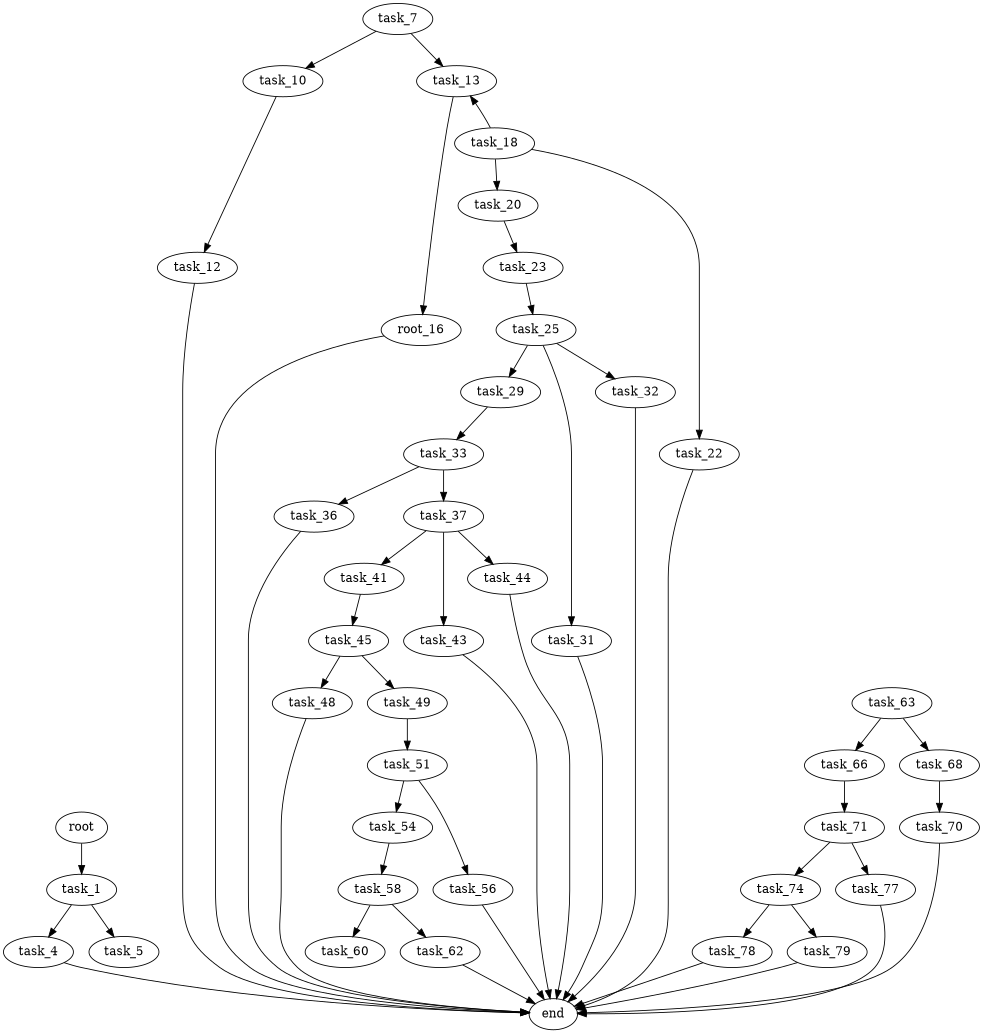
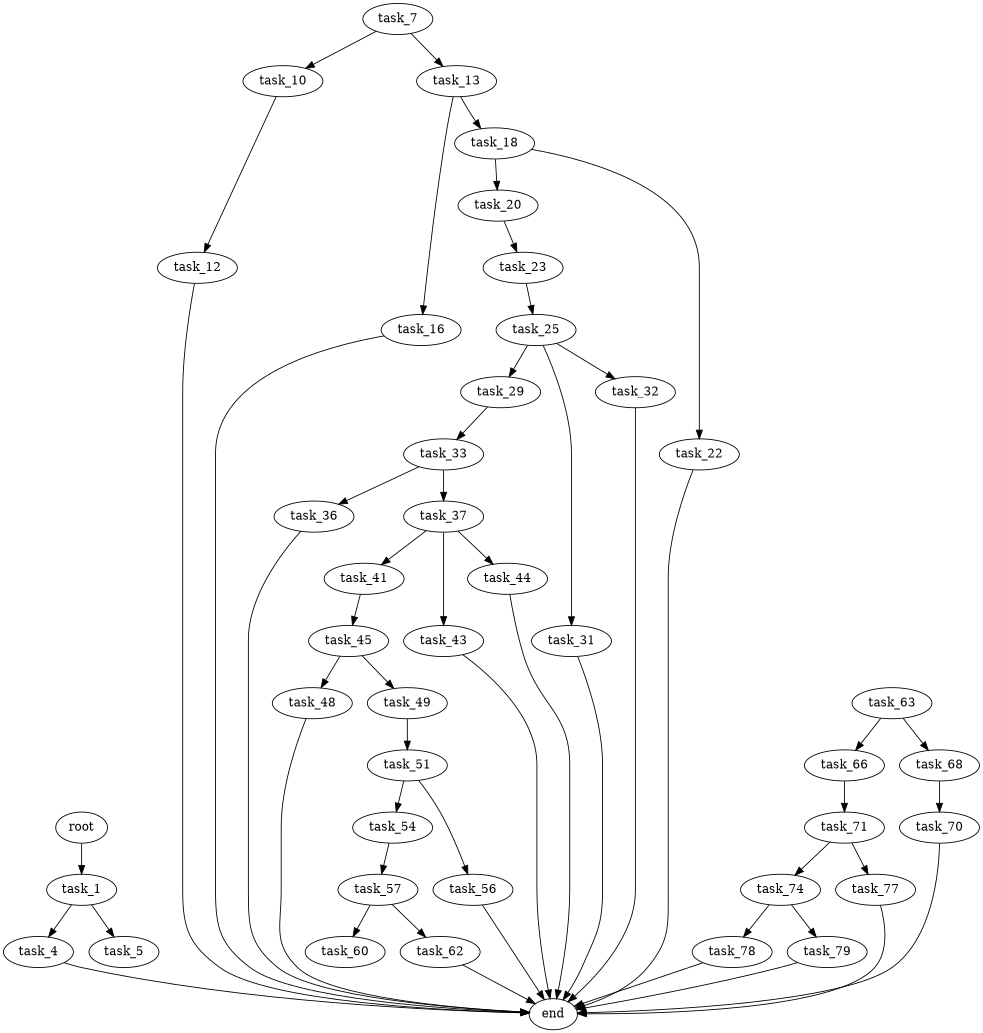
(483, 115) -> (468, 109)
(421, 330) -> (421, 330)
(378, 890) -> (378, 890)
